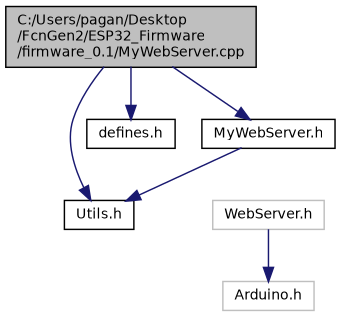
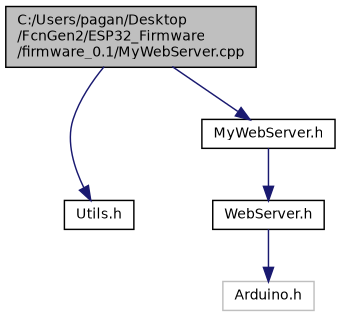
(131, 134) -> none
(190, 171) -> (268, 167)
(268, 215) -> (268, 215)
